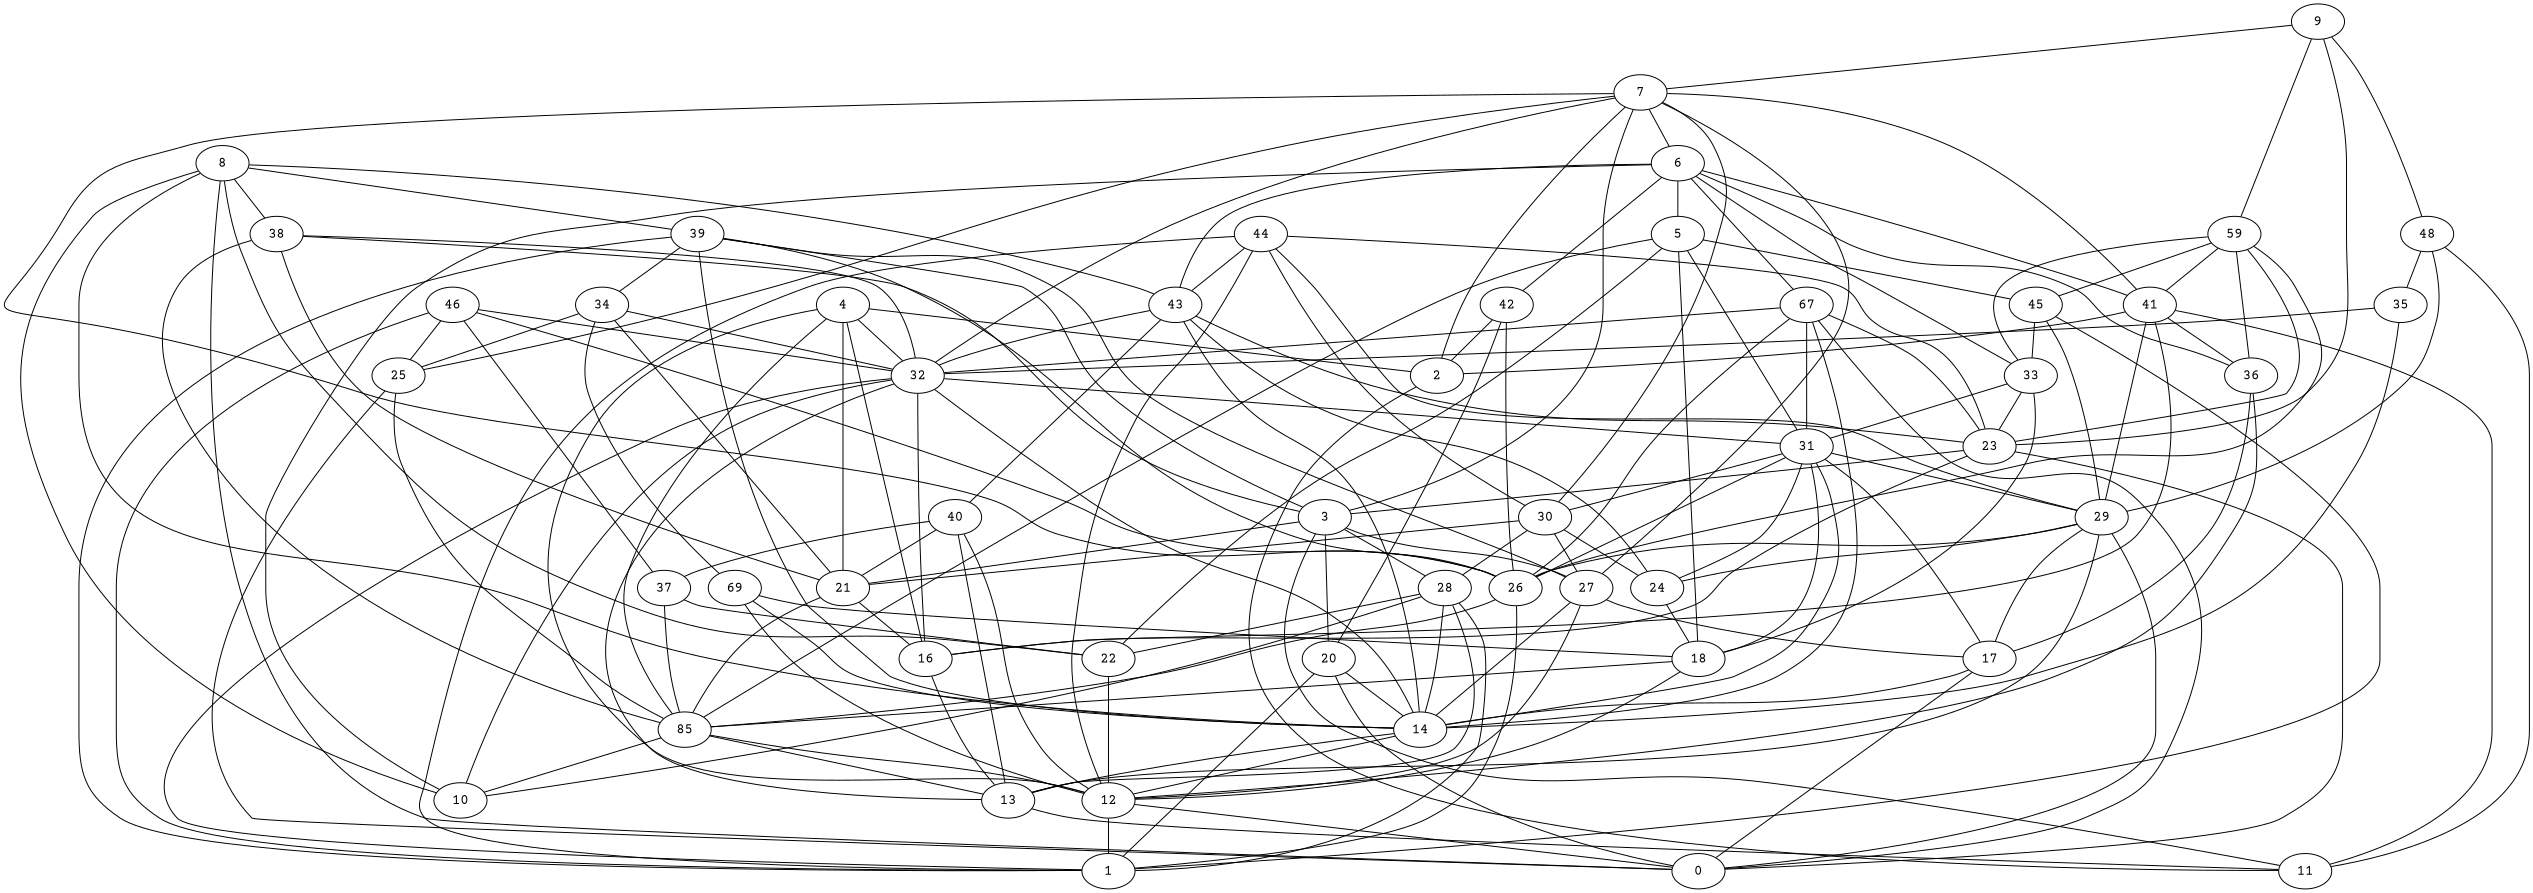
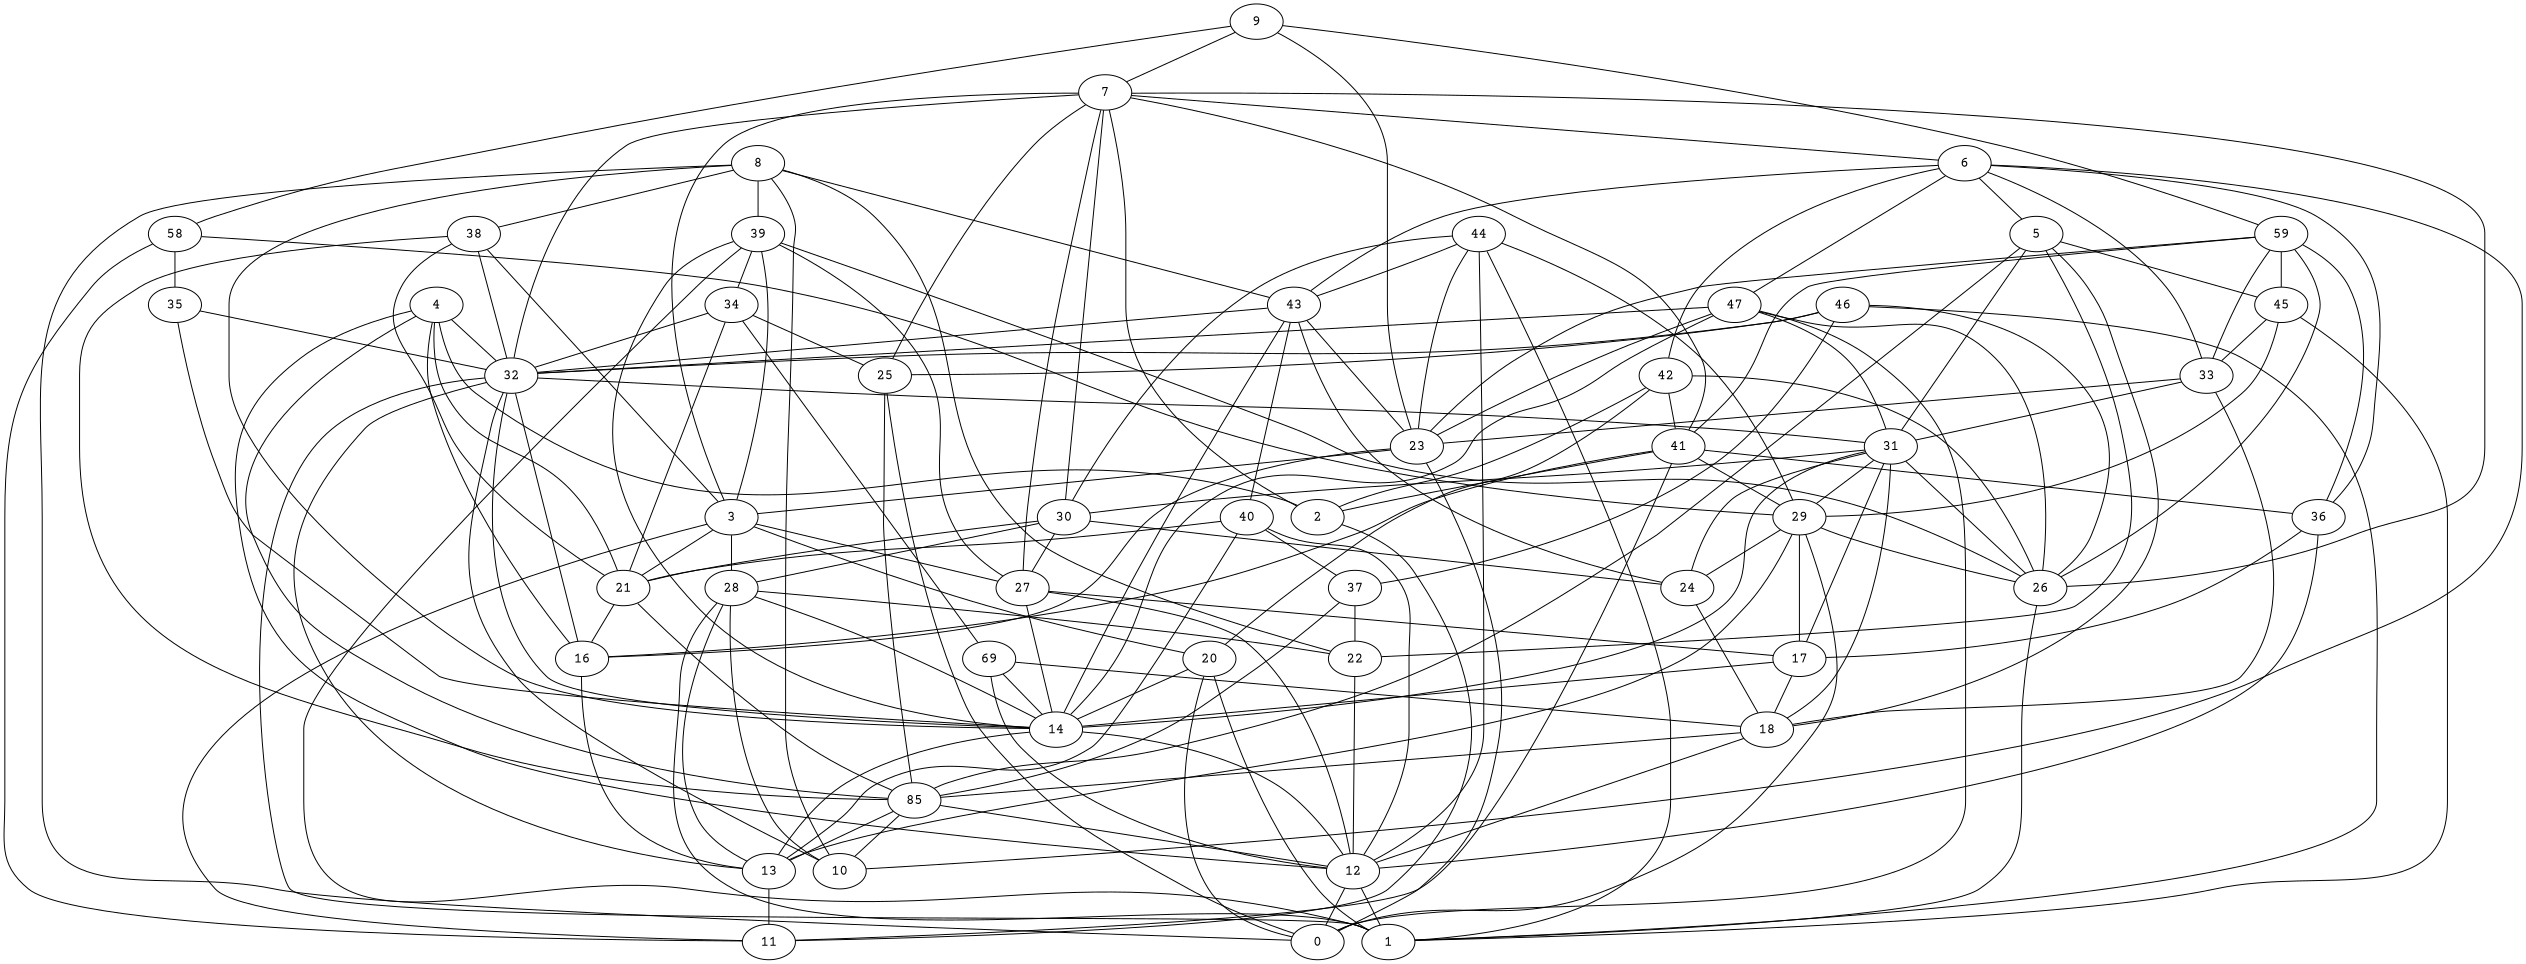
(1916, 230) -> (1672, 411)
(2427, 234) -> (175, 234)
(1807, 305) -> (1735, 305)
(1048, 691) -> none
(1844, 765) -> (1783, 694)
